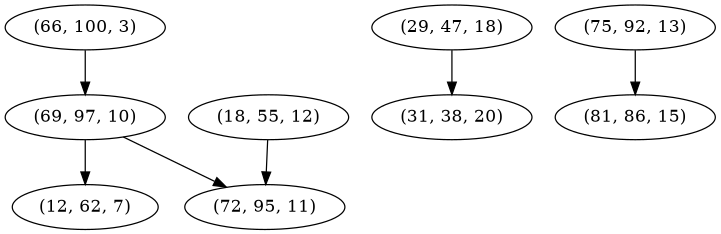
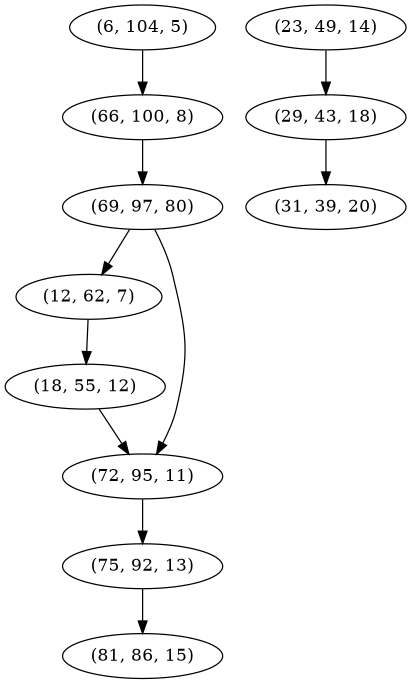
(85, 27) -> (143, 117)
none -> (143, 27)
none -> (326, 27)
(452, 27) -> (326, 117)
(85, 117) -> (143, 207)
(452, 117) -> (326, 207)
none -> (87, 336)
none -> (143, 515)
